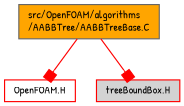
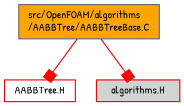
(40, 91) -> (40, 91)
(138, 91) -> (138, 91)
